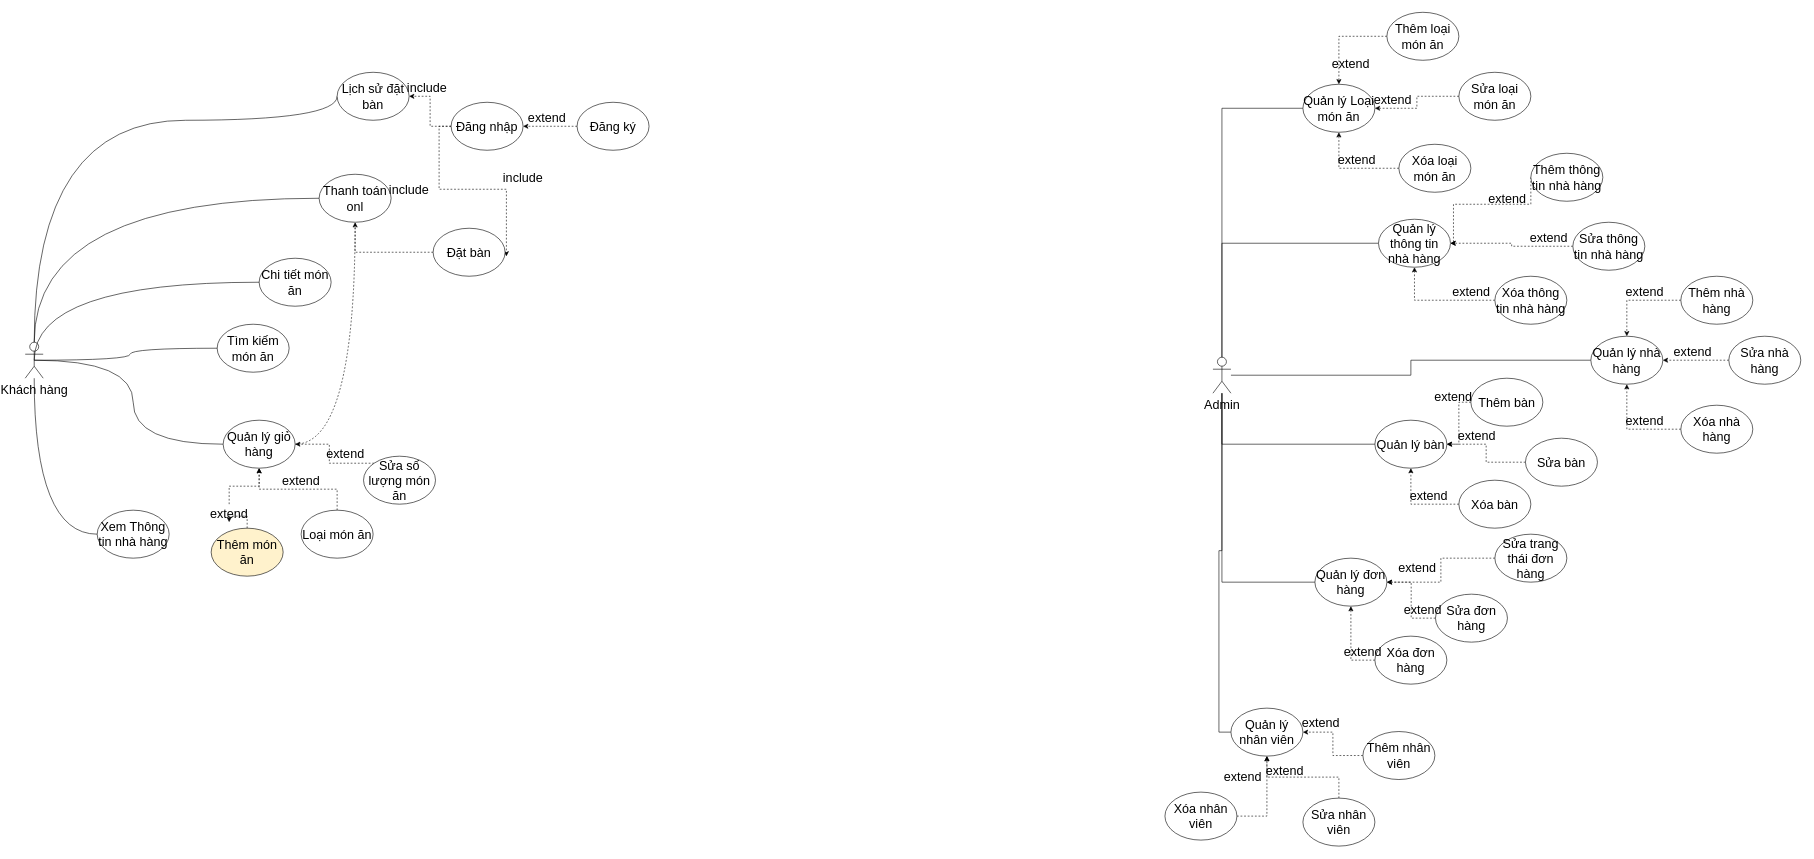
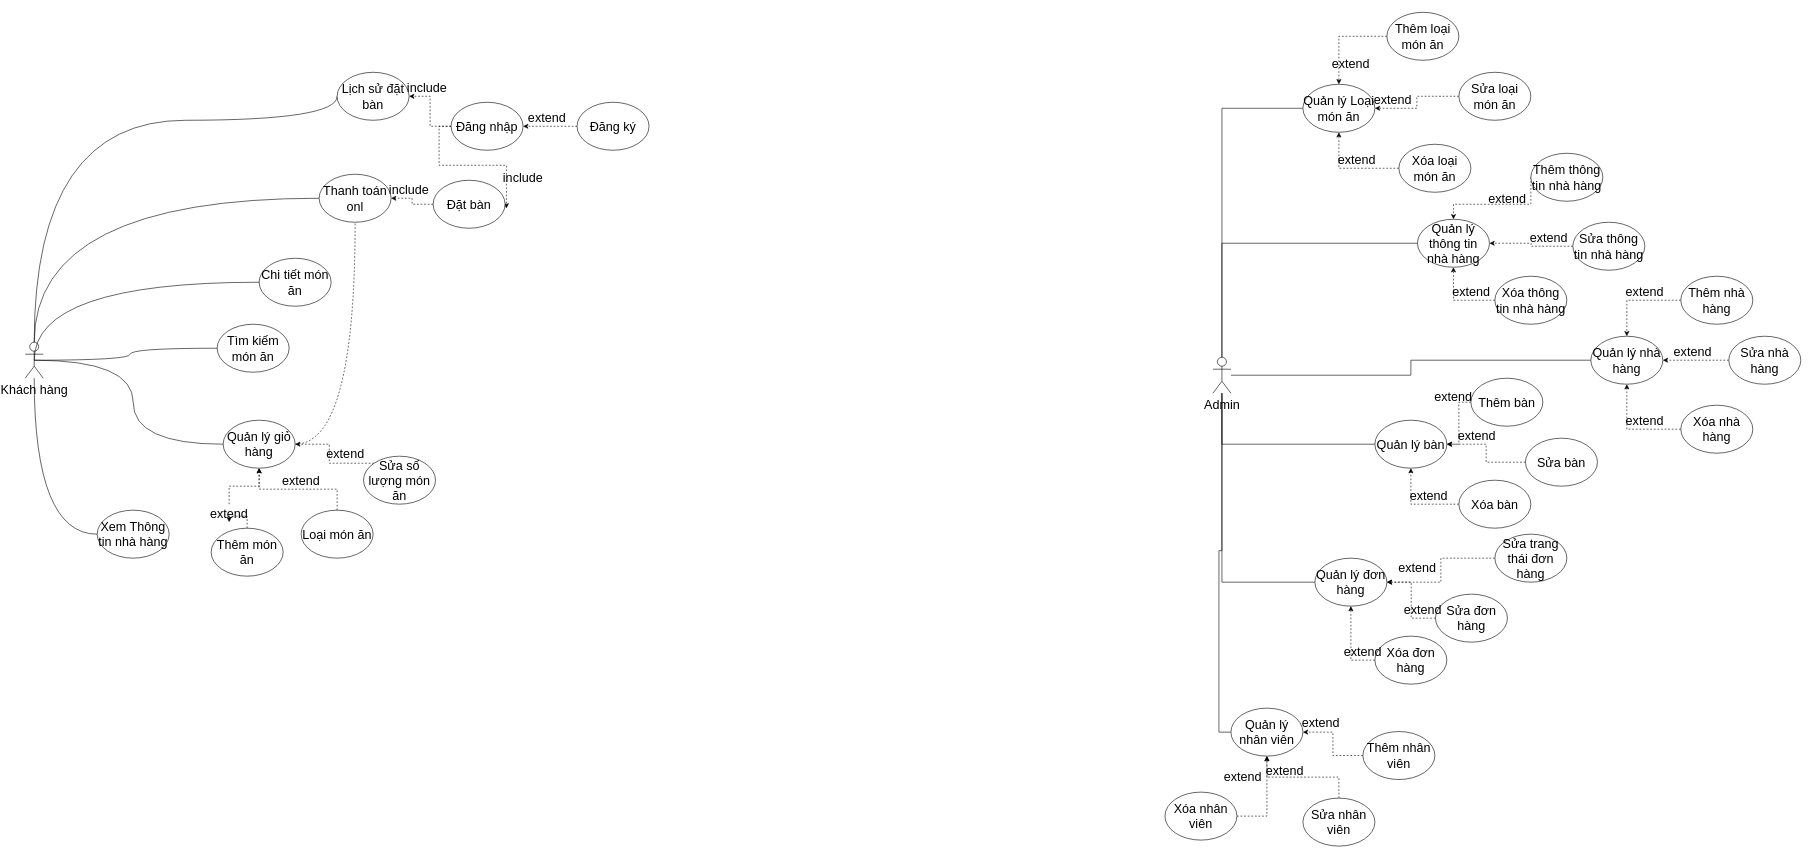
(1415, 243) -> (1454, 243)
(469, 252) -> (469, 204)
(247, 552) -> (247, 552)
